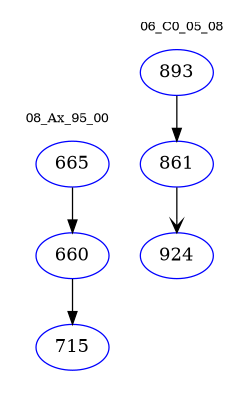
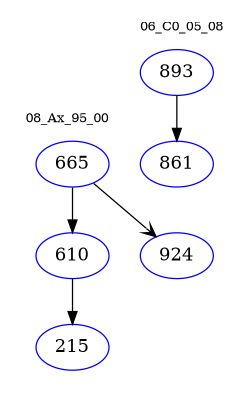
(177, 204) -> (111, 198)
(73, 256) -> (73, 256)
(73, 347) -> (73, 347)
